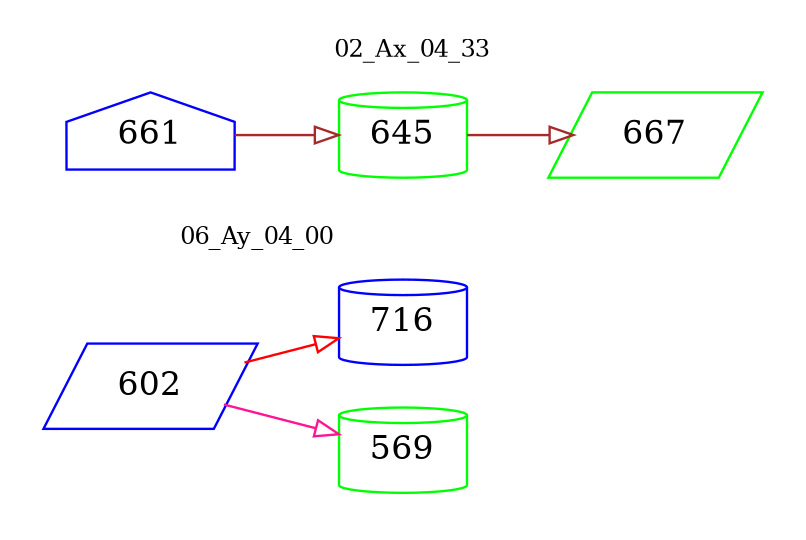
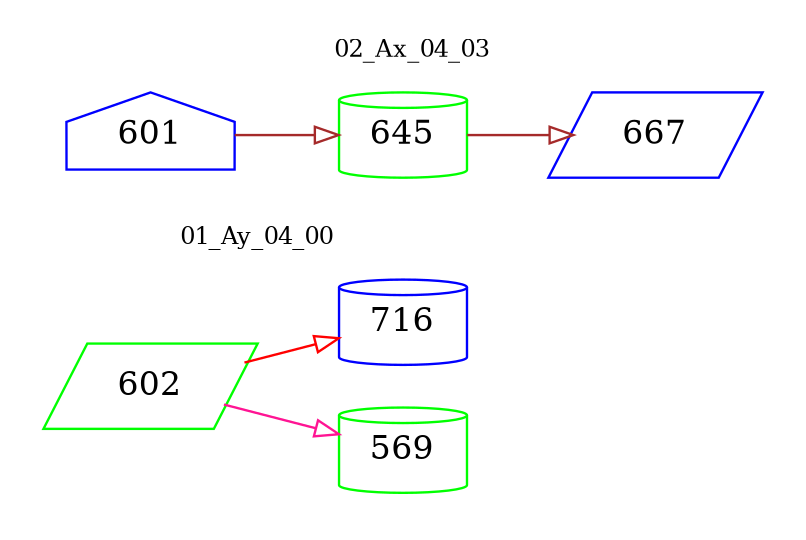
(413, 51) -> (413, 51)
(151, 135) -> (151, 135)
(655, 135) -> (655, 135)
(257, 238) -> (257, 238)
(151, 386) -> (151, 386)
